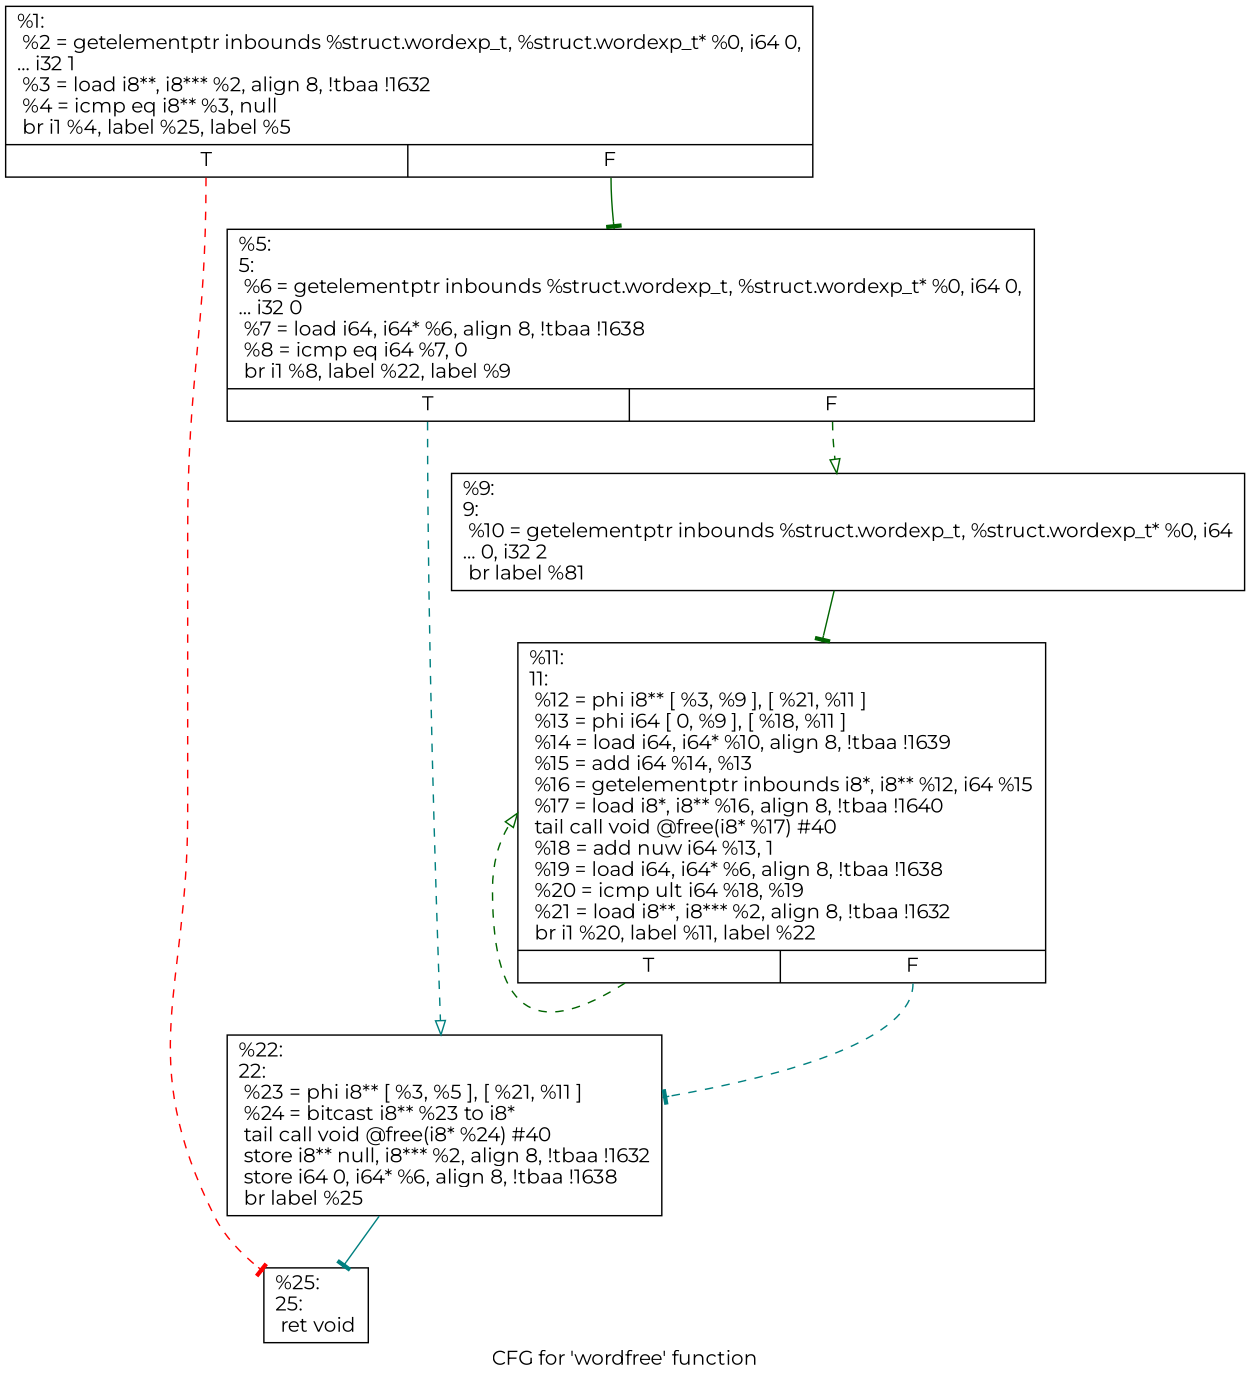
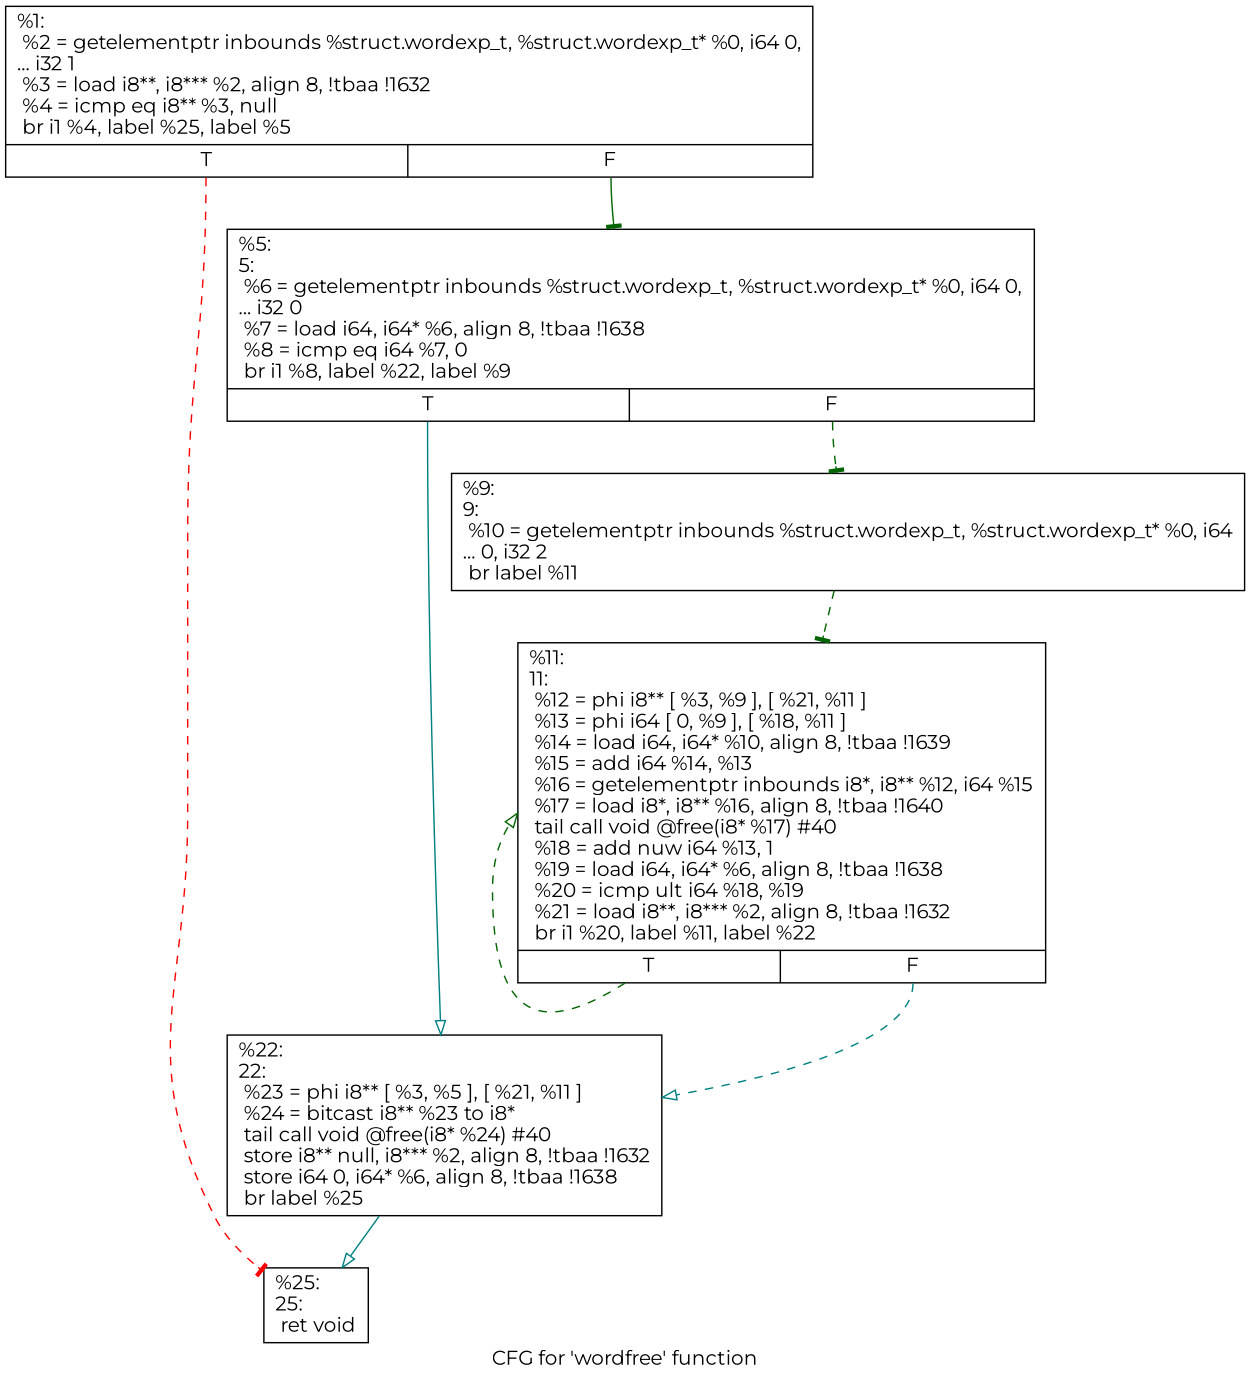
(833, 441) -> (833, 444)
(524, 574) -> (521, 574)
(829, 613) -> (829, 613)
(431, 721) -> (431, 721)
(806, 1063) -> (809, 1062)
(363, 1239) -> (365, 1236)
